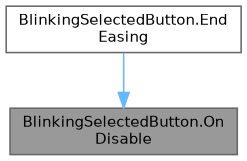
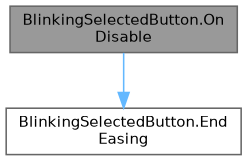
(124, 72) -> (124, 72)
